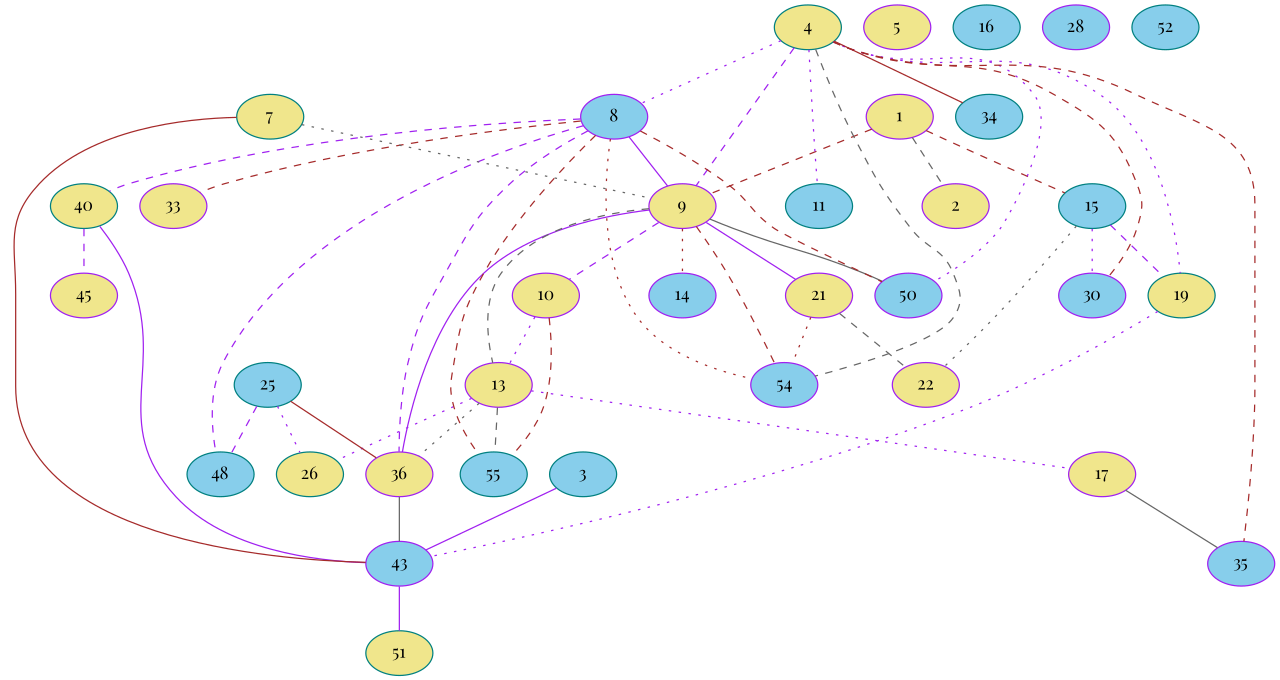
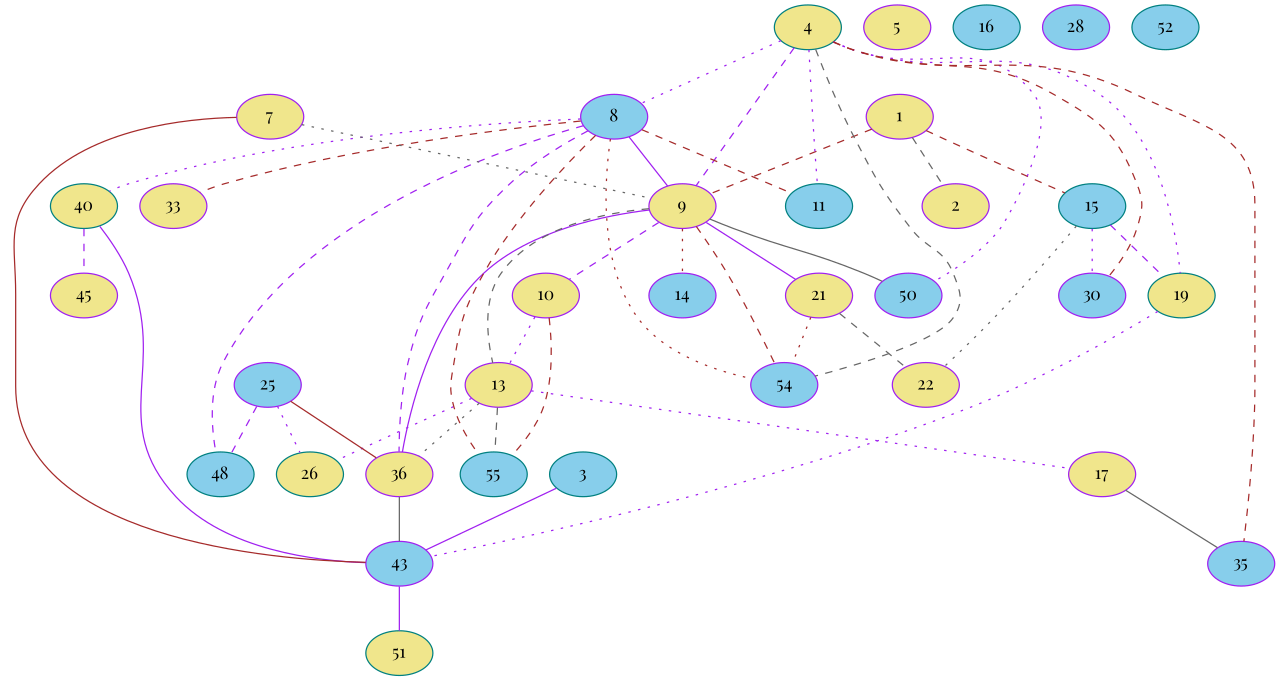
(270, 117) -> (270, 117)
(989, 117) -> none
(331, 142) -> (331, 142)
(757, 213) -> (724, 165)
(268, 385) -> (268, 385)
